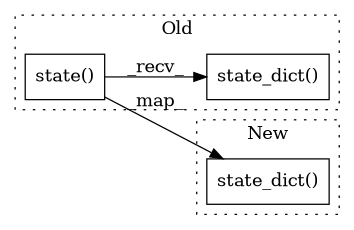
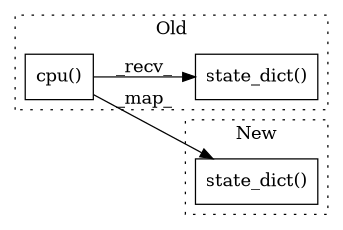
(65, 77) -> (59, 77)
